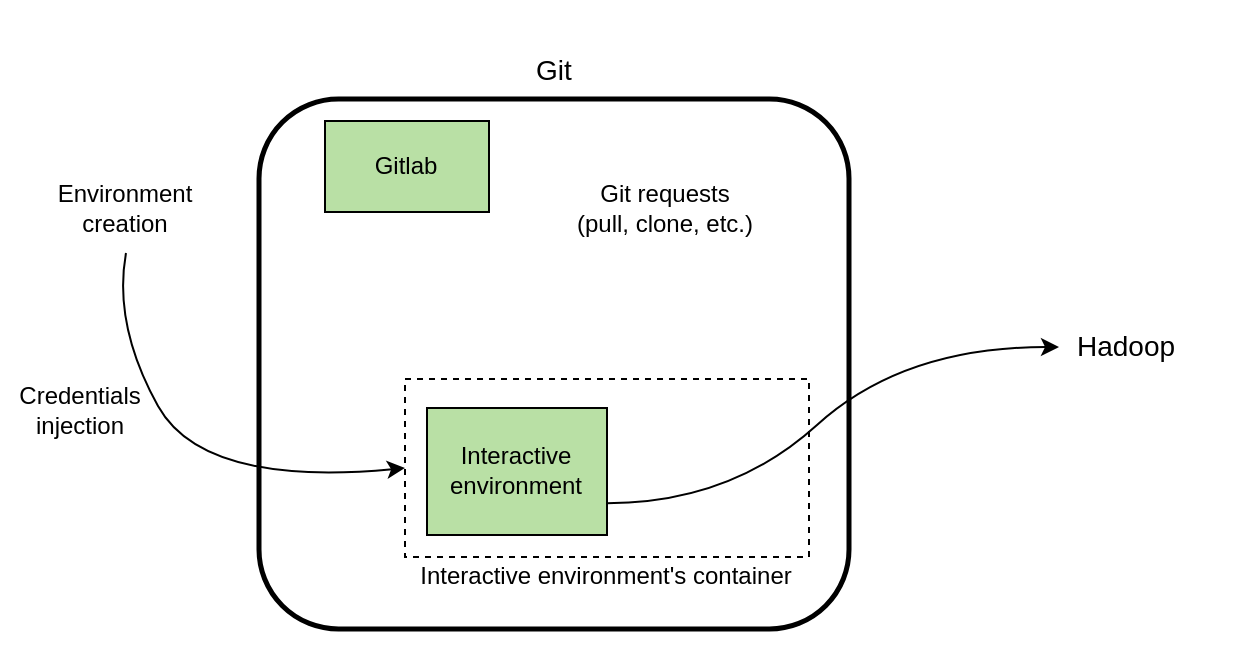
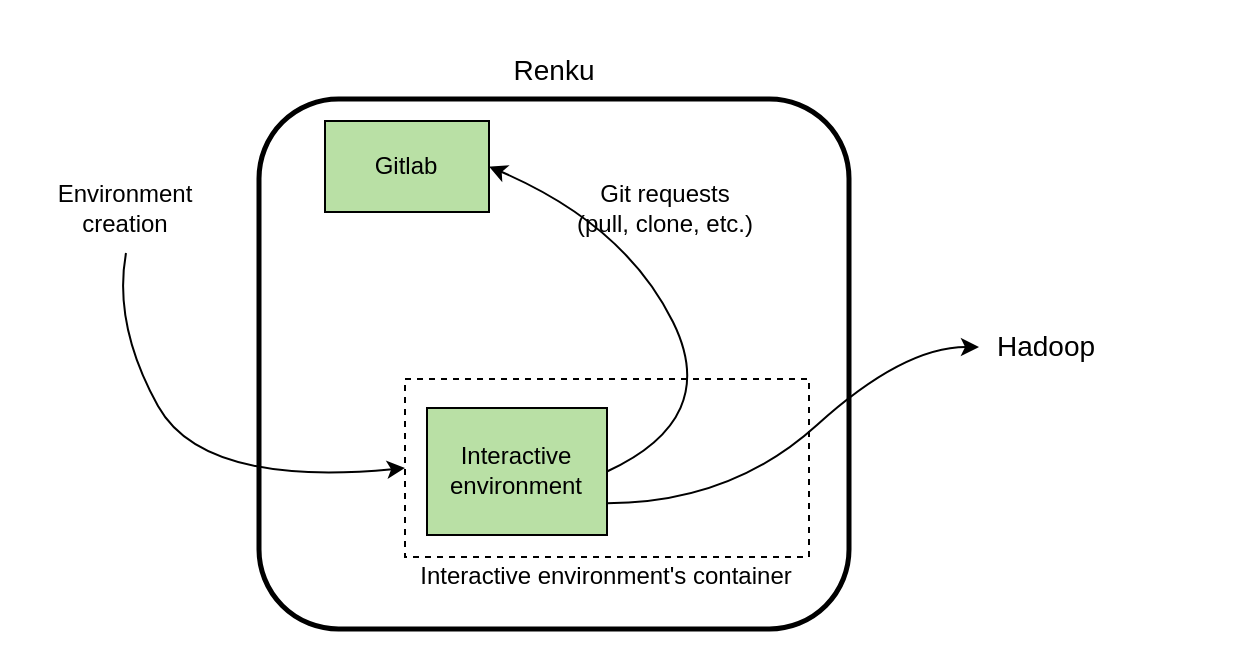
(555, 71) -> (555, 71)
none -> (662, 302)
(1127, 347) -> (1047, 347)
(81, 411) -> none
